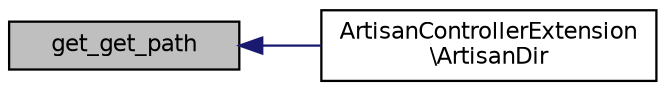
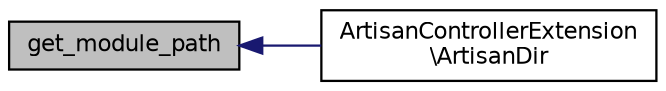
(124, 46) -> (124, 46)
